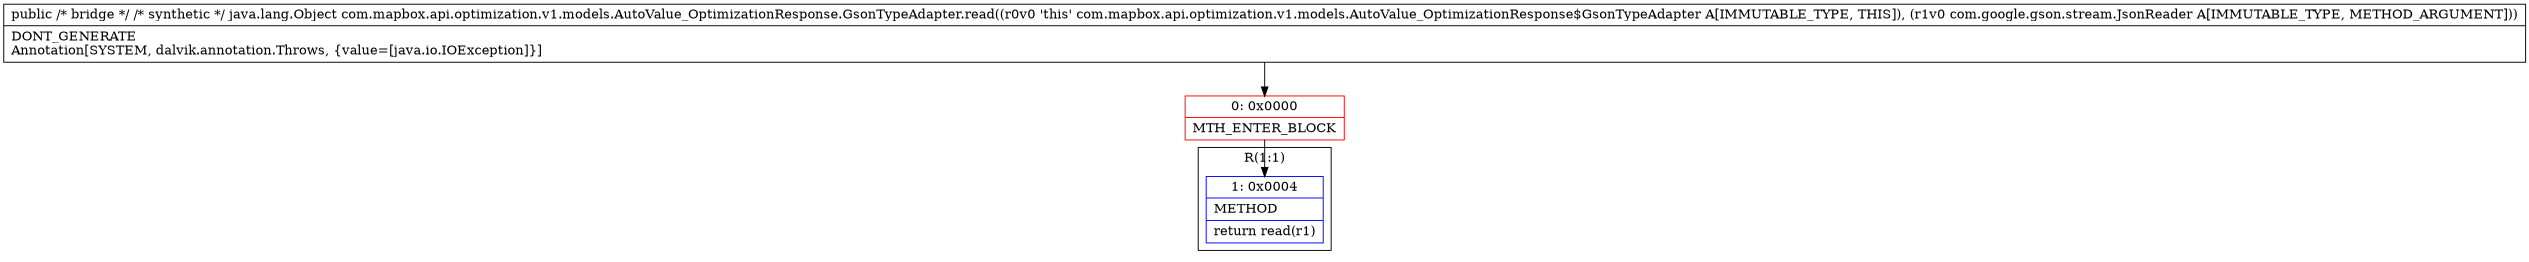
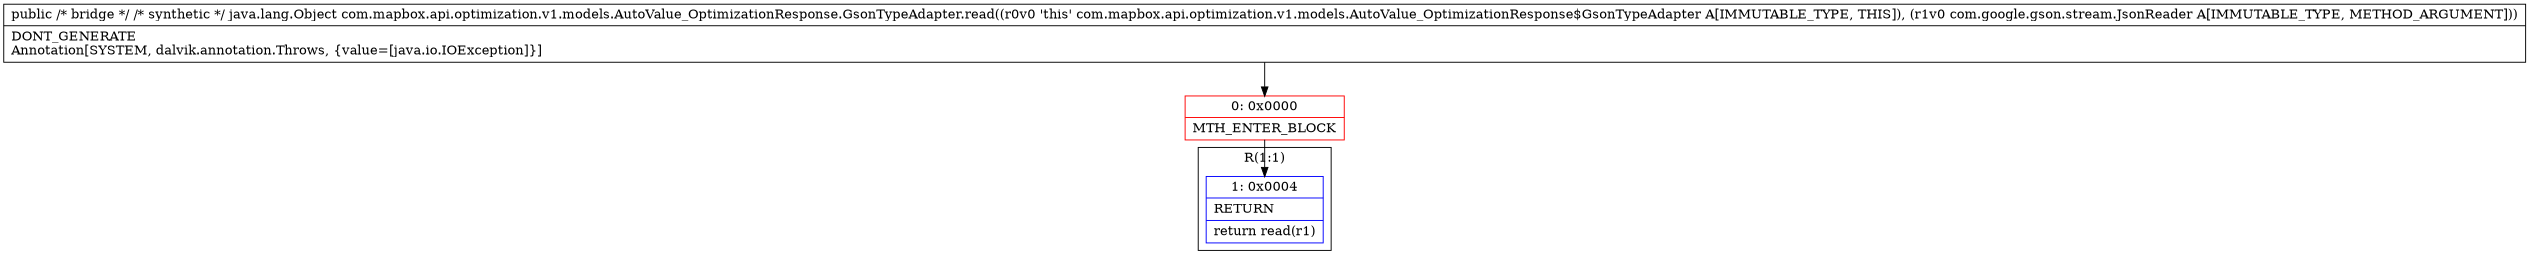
(1246, 209) -> (1244, 209)
